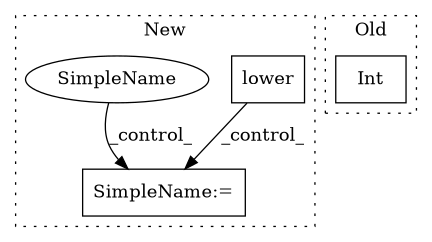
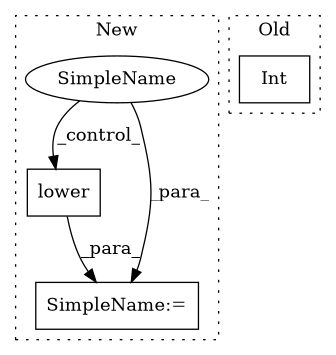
none -> (58, 125)
(151, 136) -> (180, 193)
(263, 136) -> (111, 249)
